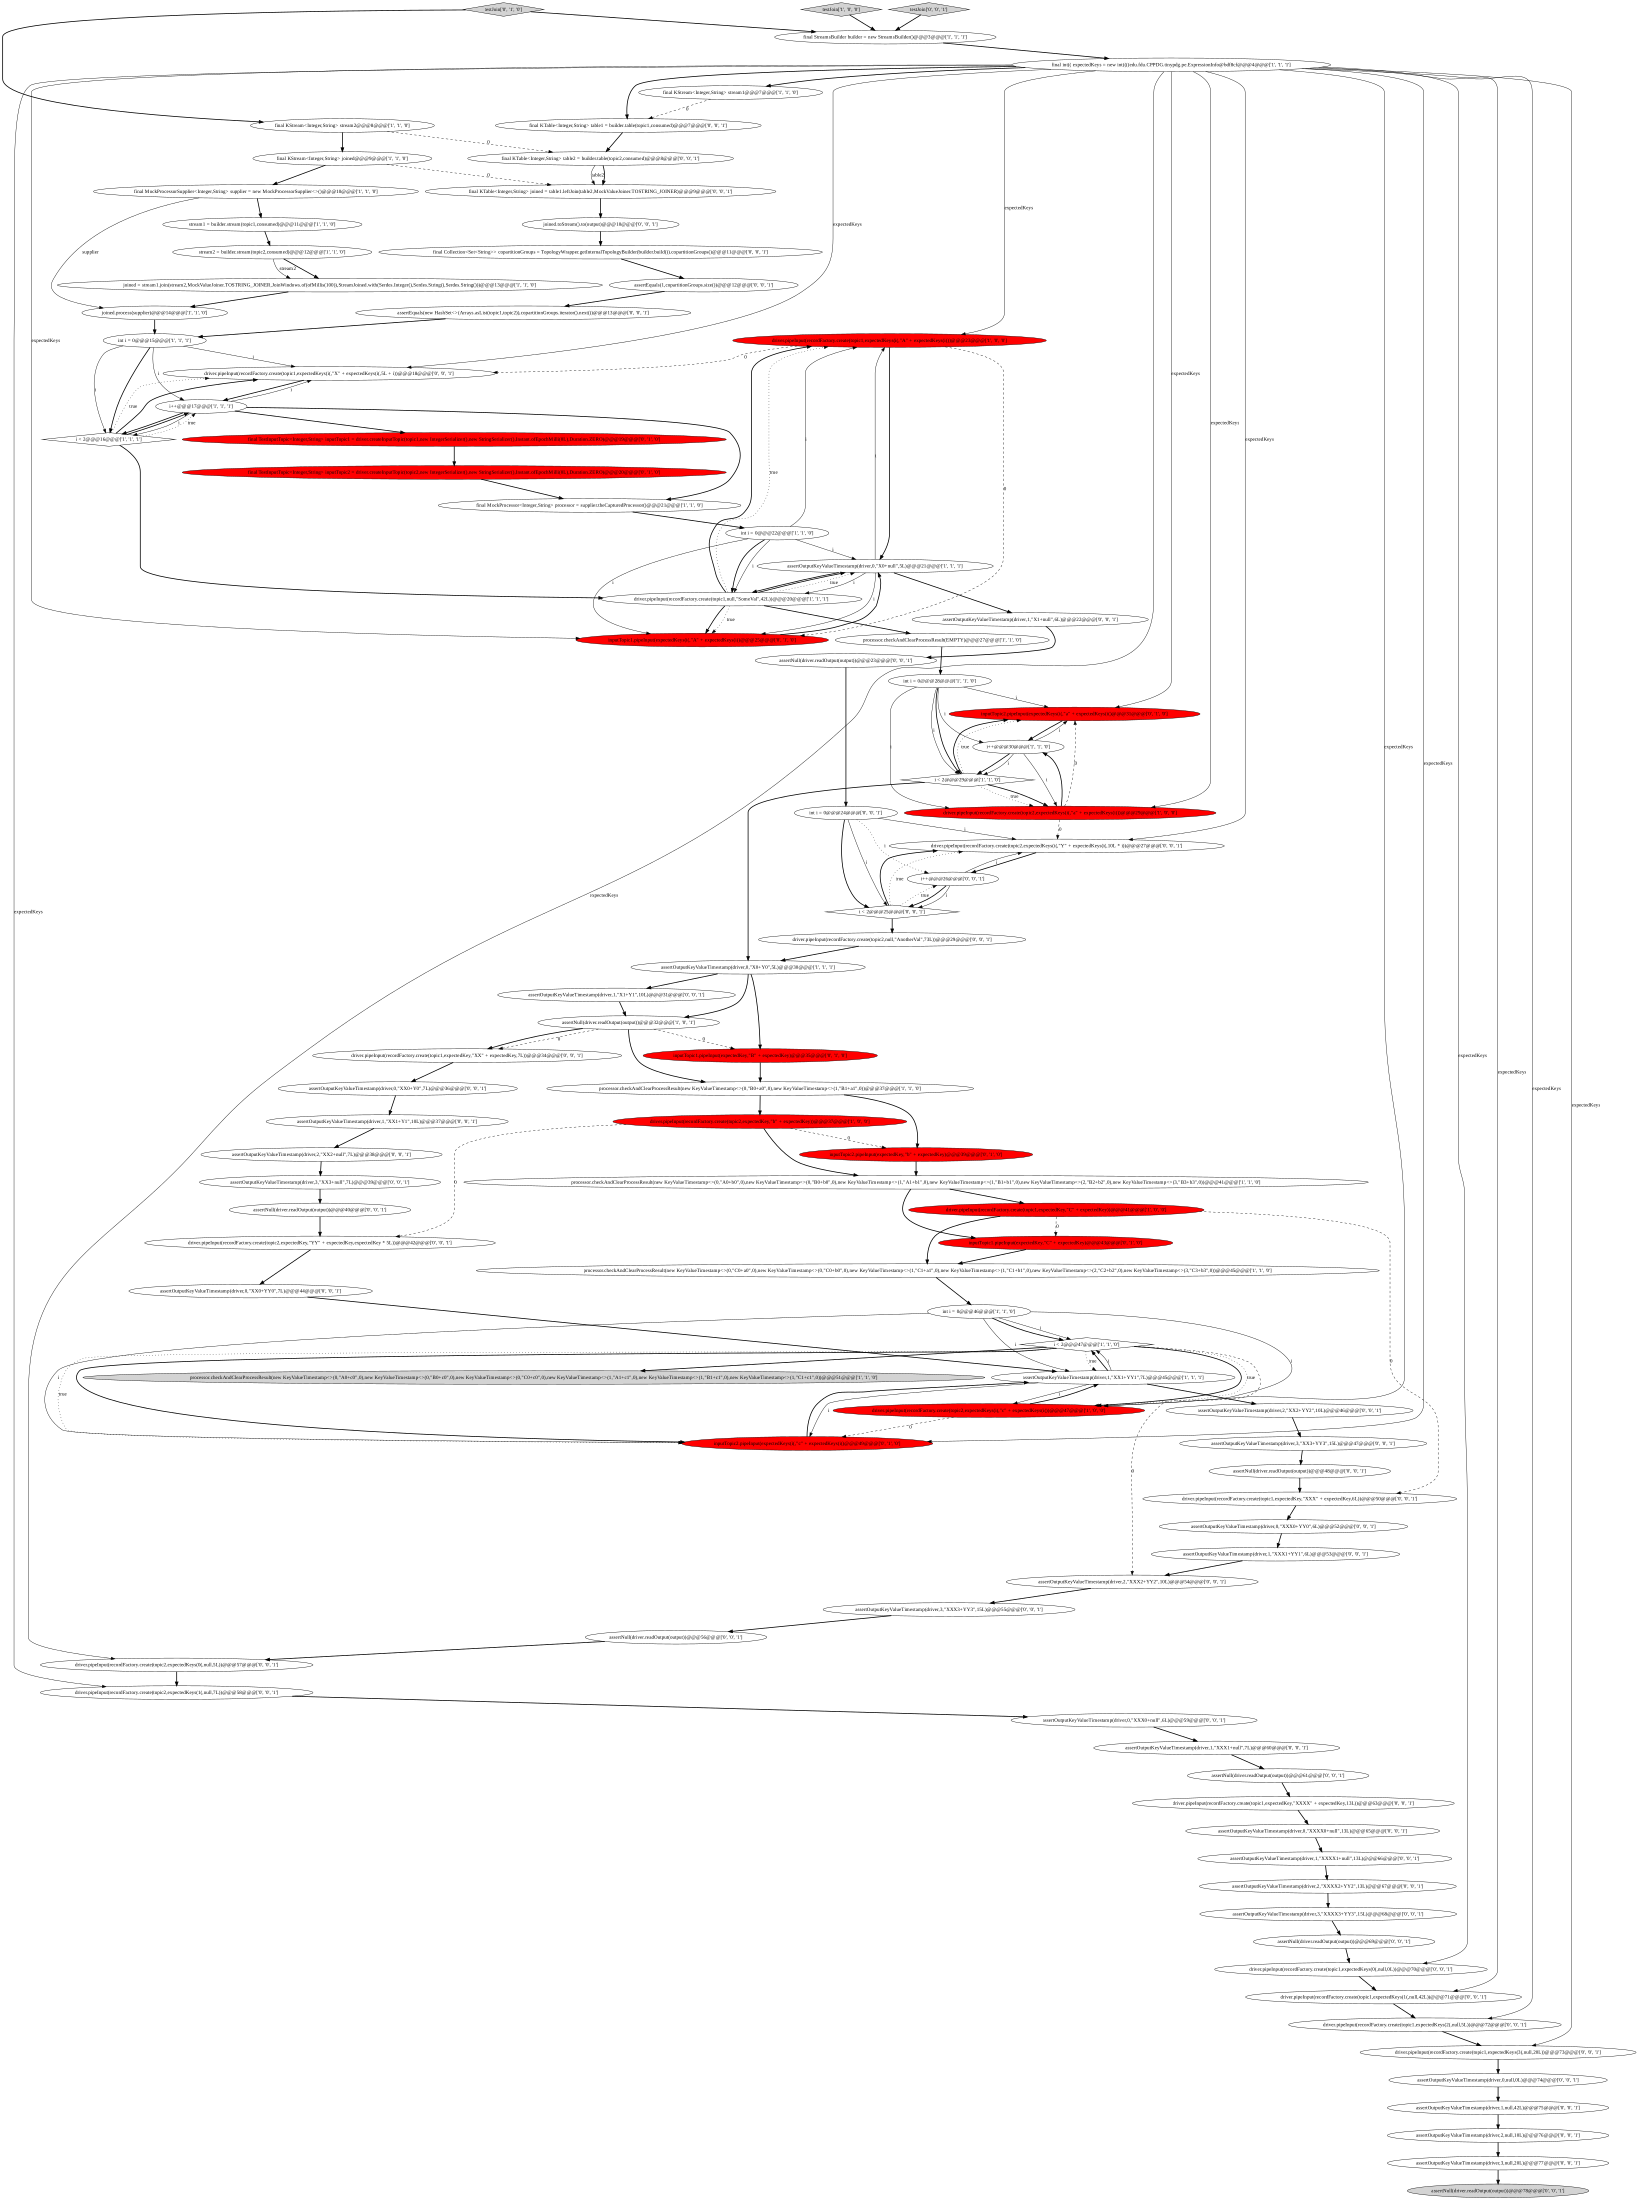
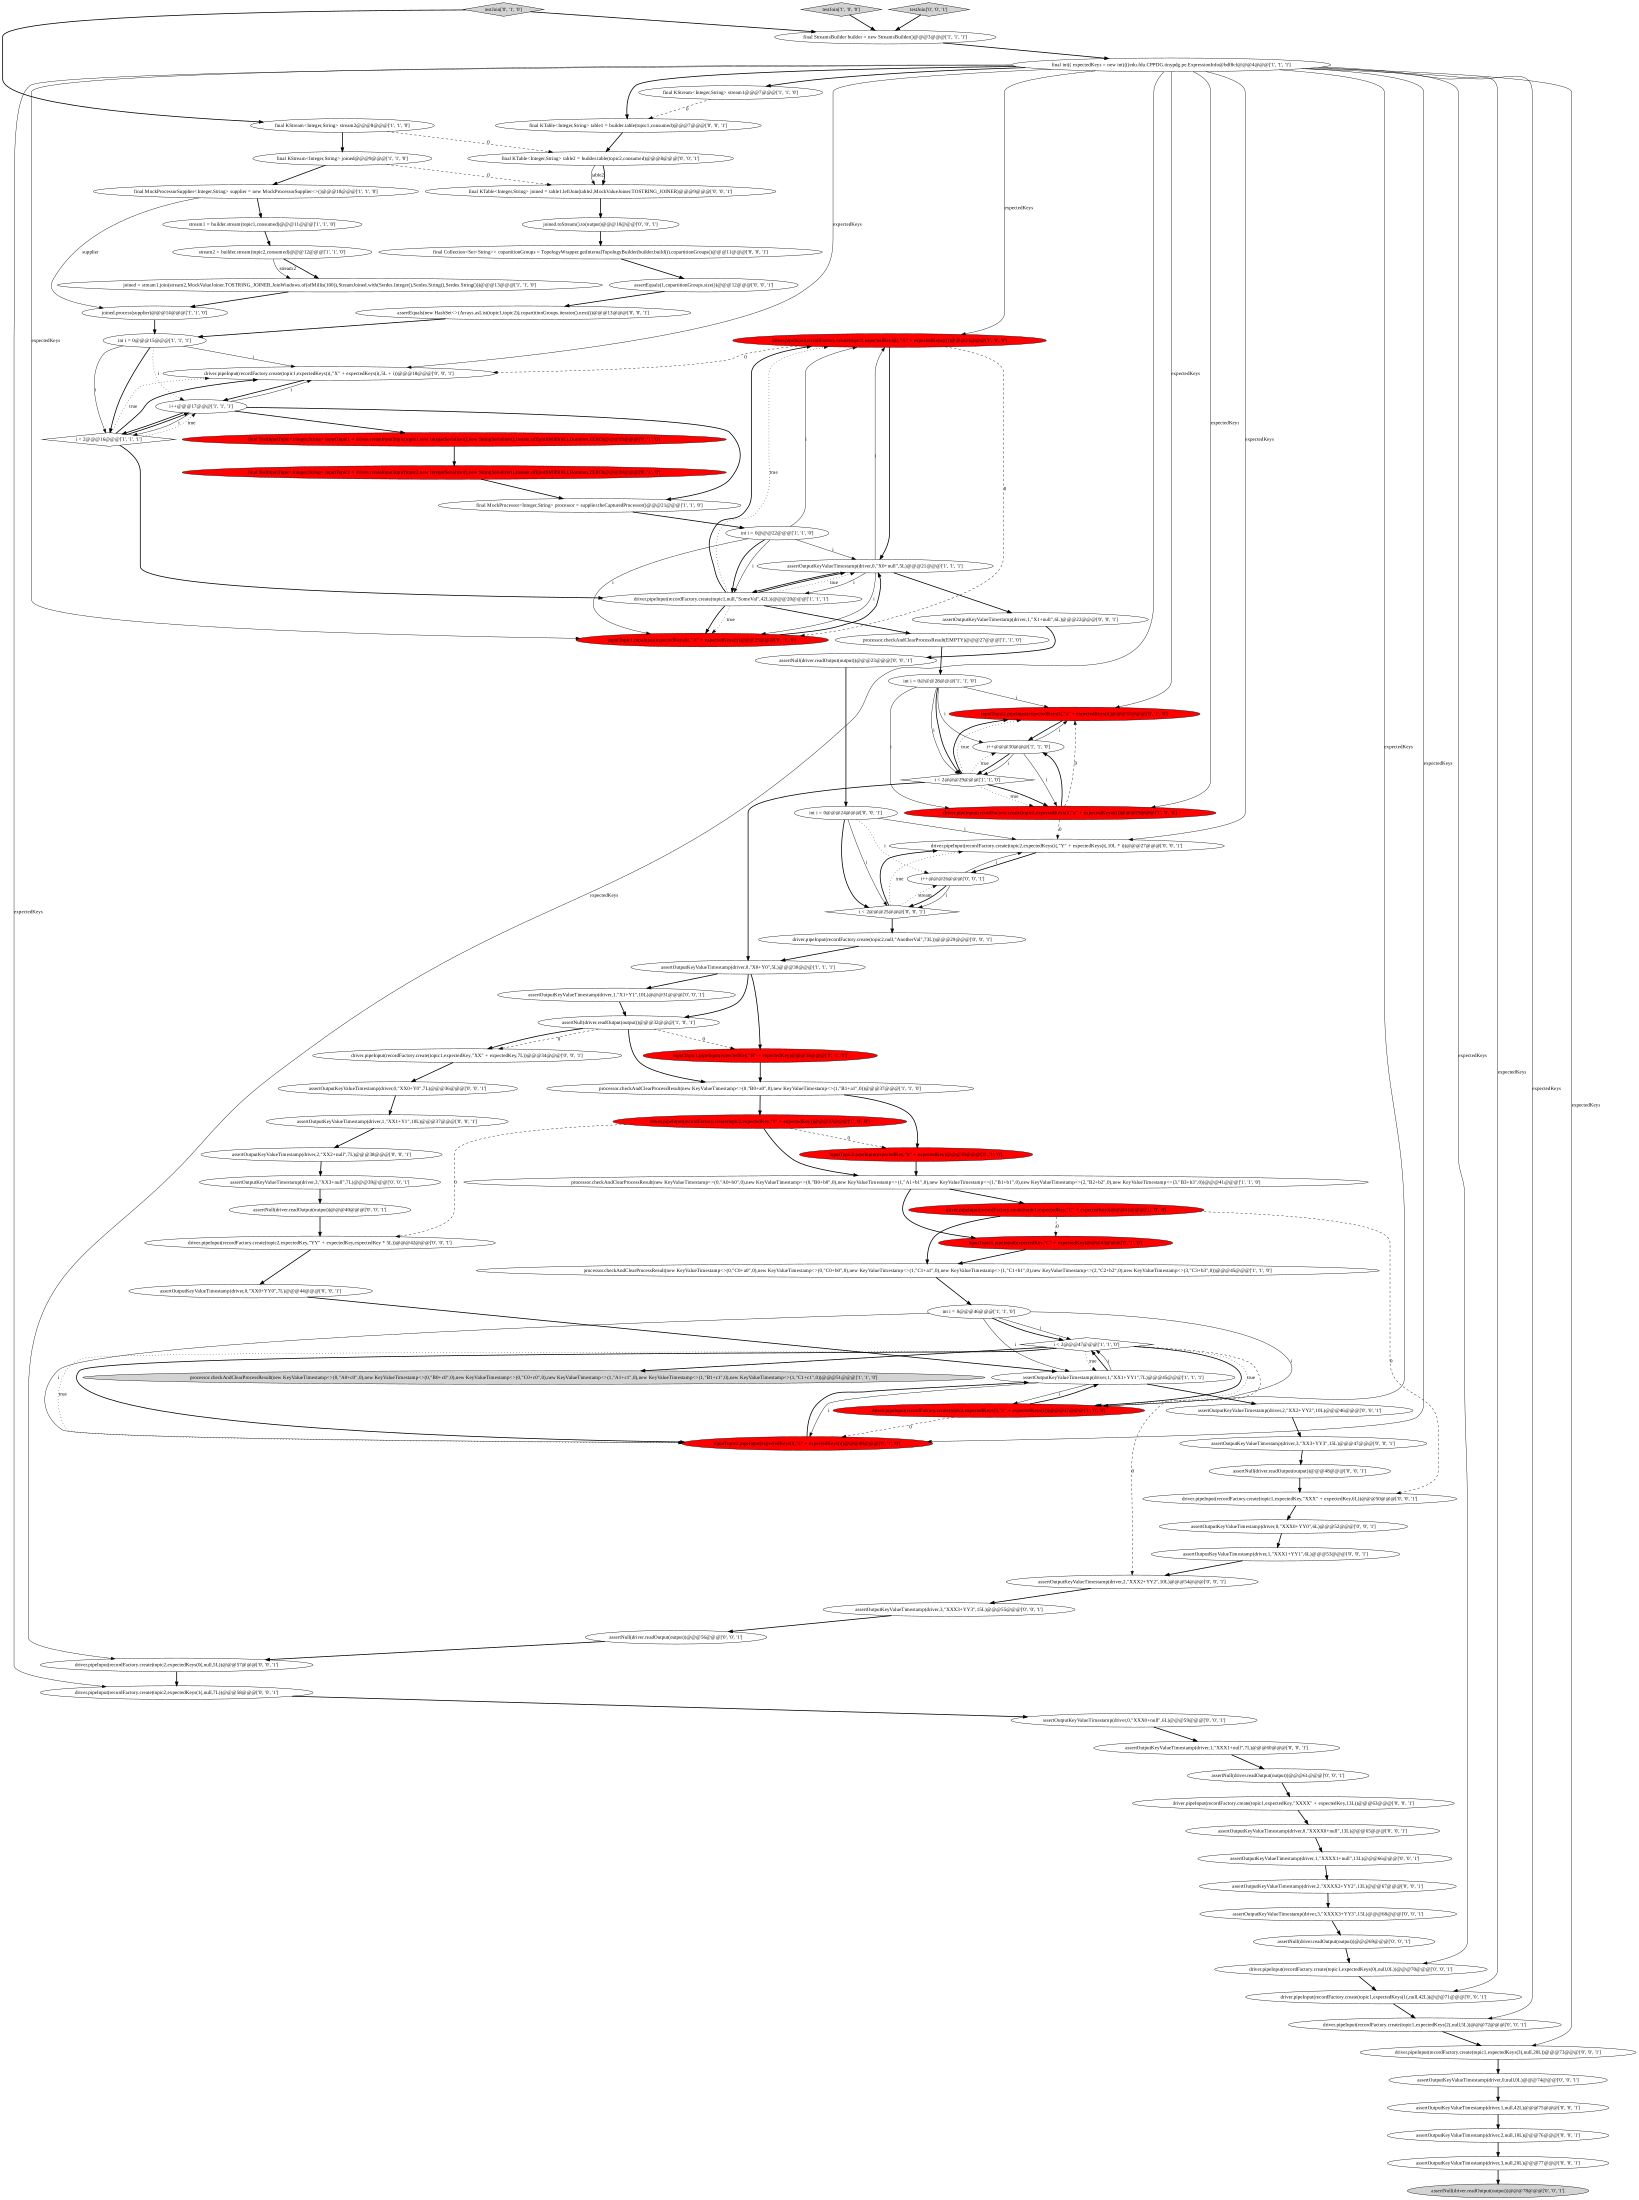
(157, 378) -> (157, 378)
none -> (979, 762)
(925, 895) -> (925, 895)
